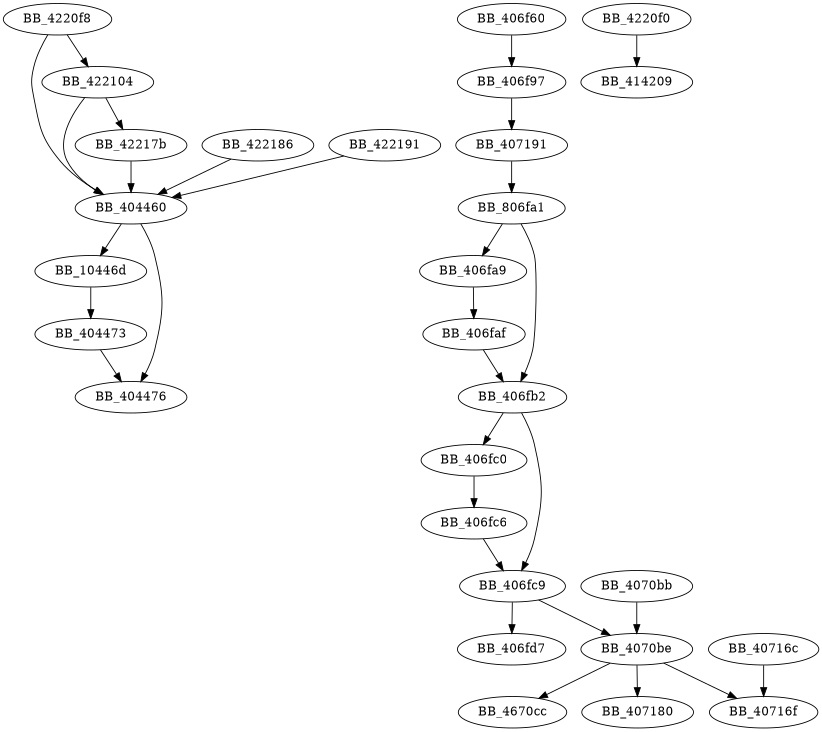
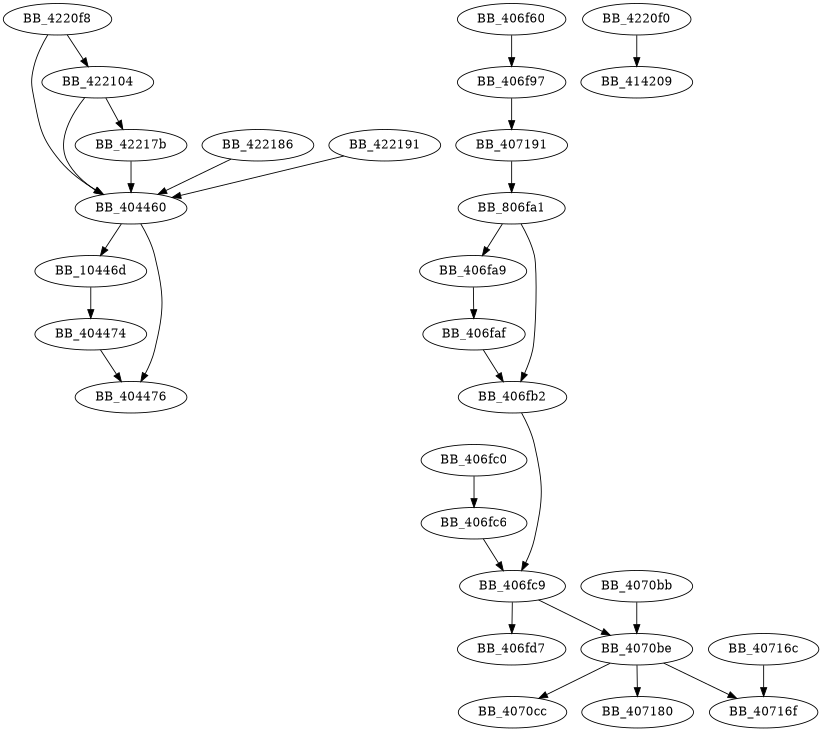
(91, 334) -> (91, 334)
(496, 425) -> none
(513, 712) -> (513, 712)
